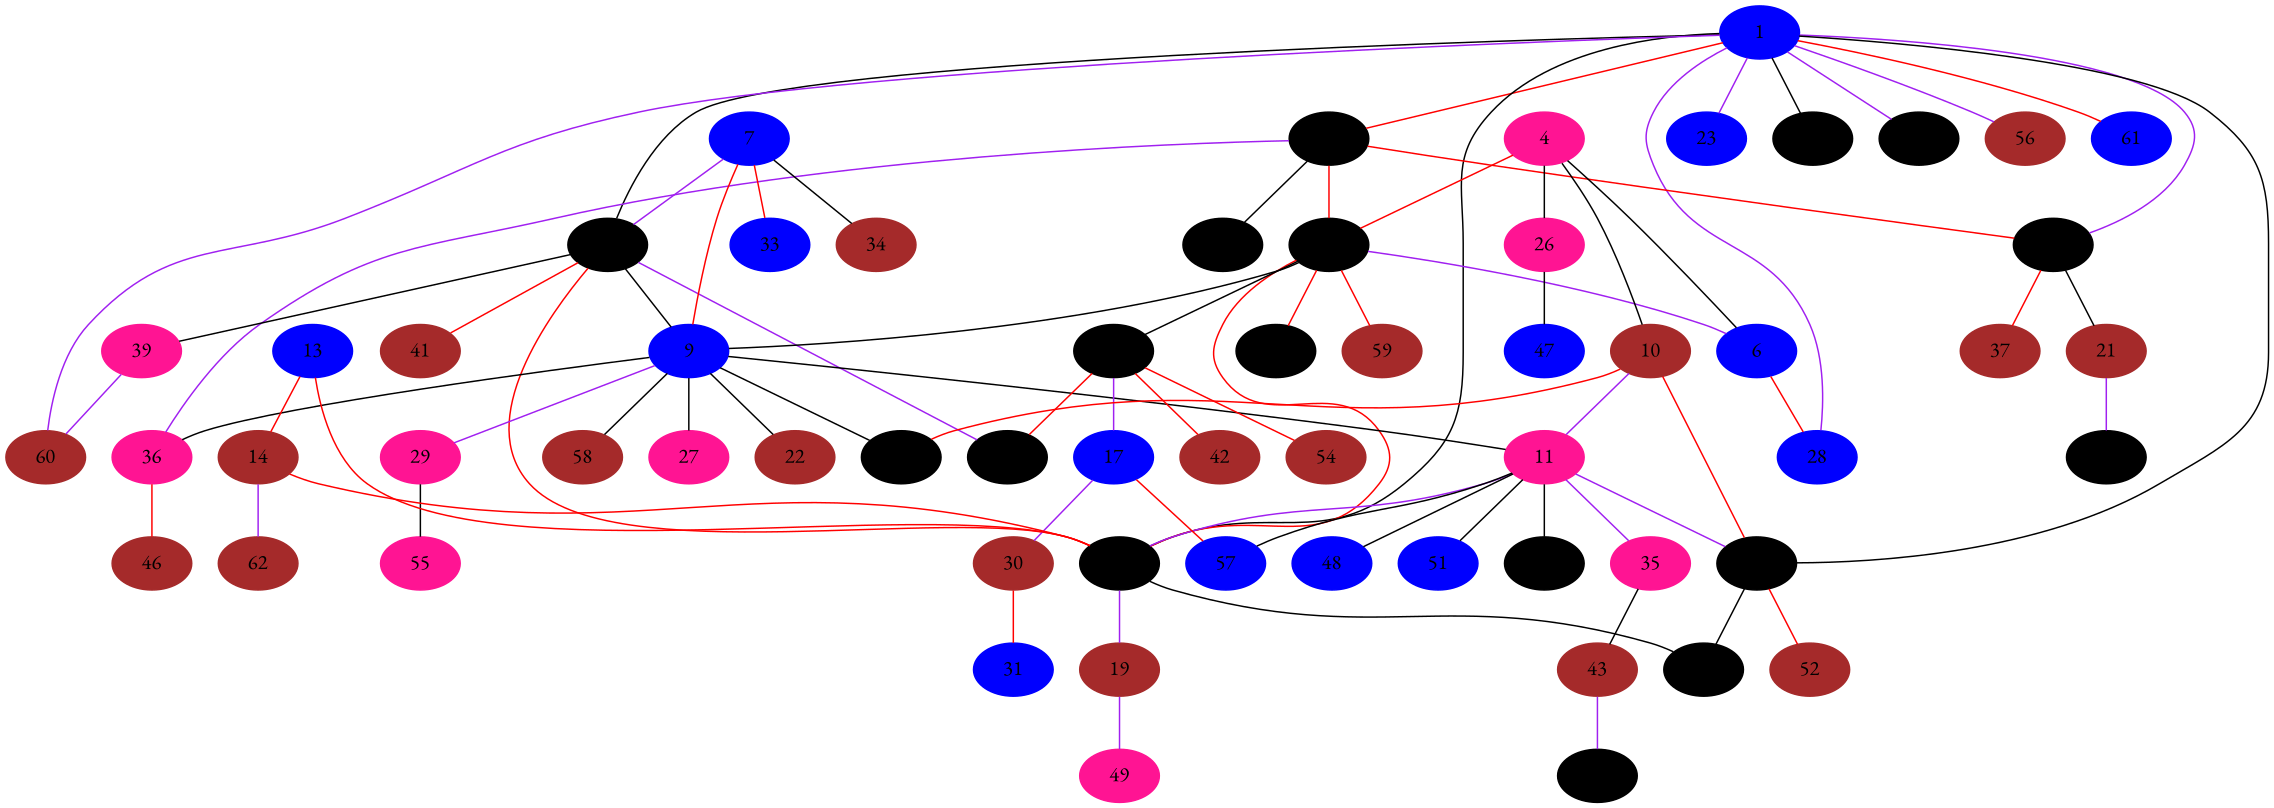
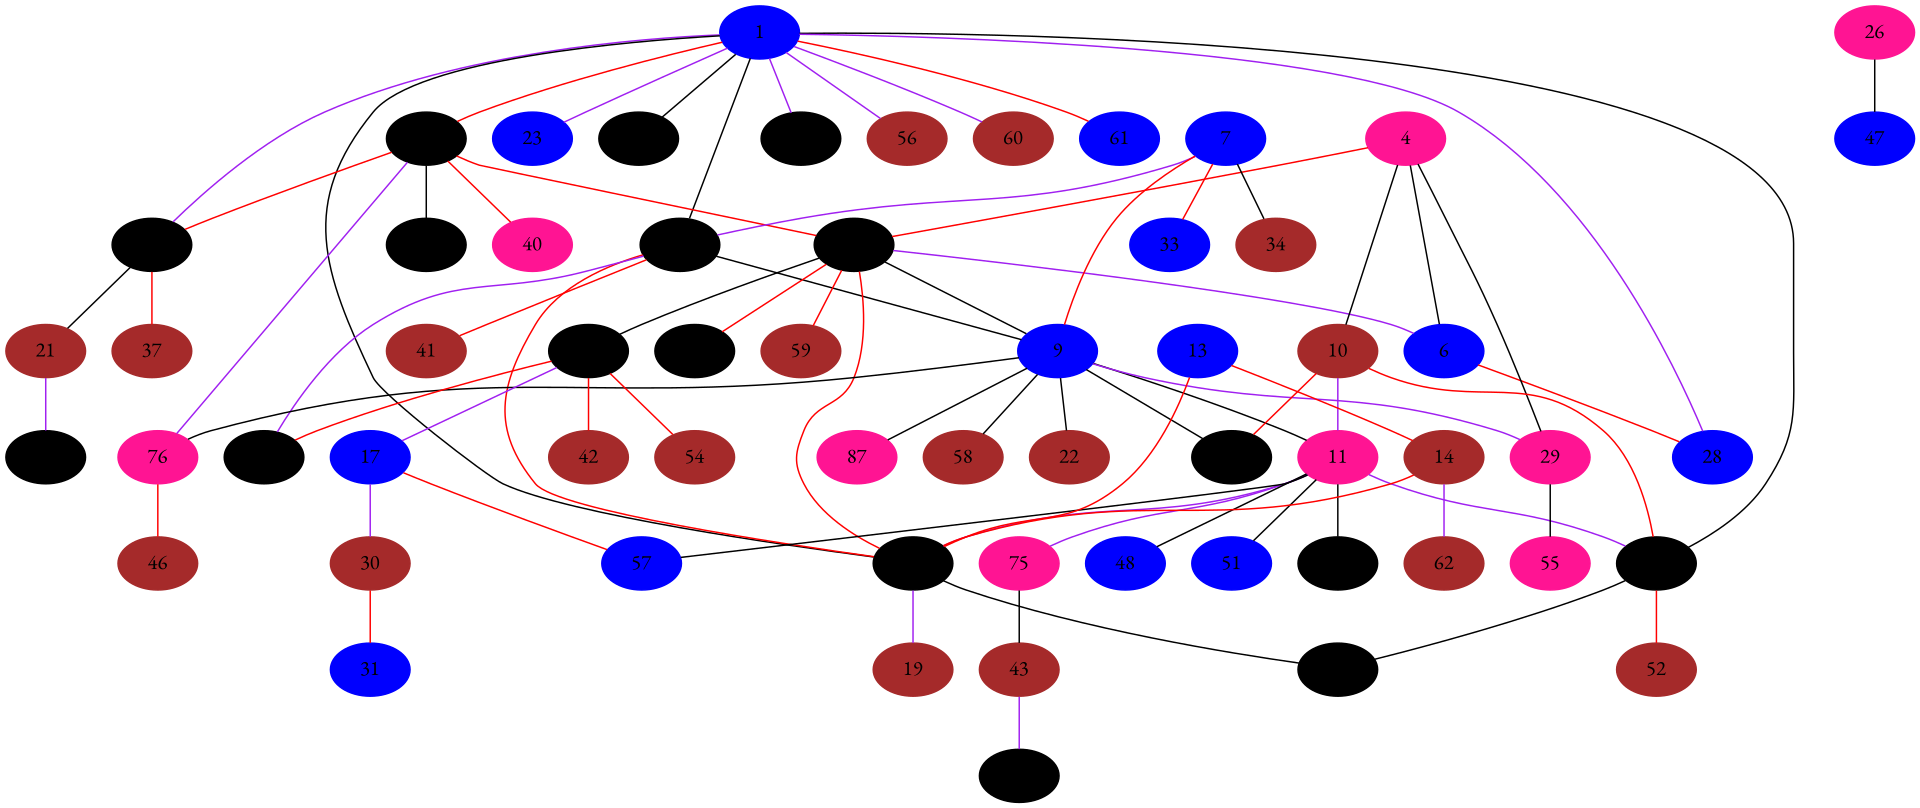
(1544, 192) -> (1484, 296)
none -> (532, 245)
(142, 351) -> none
(152, 457) -> (158, 457)
(689, 457) -> (857, 457)
(1651, 563) -> (1019, 563)
(1120, 776) -> none
